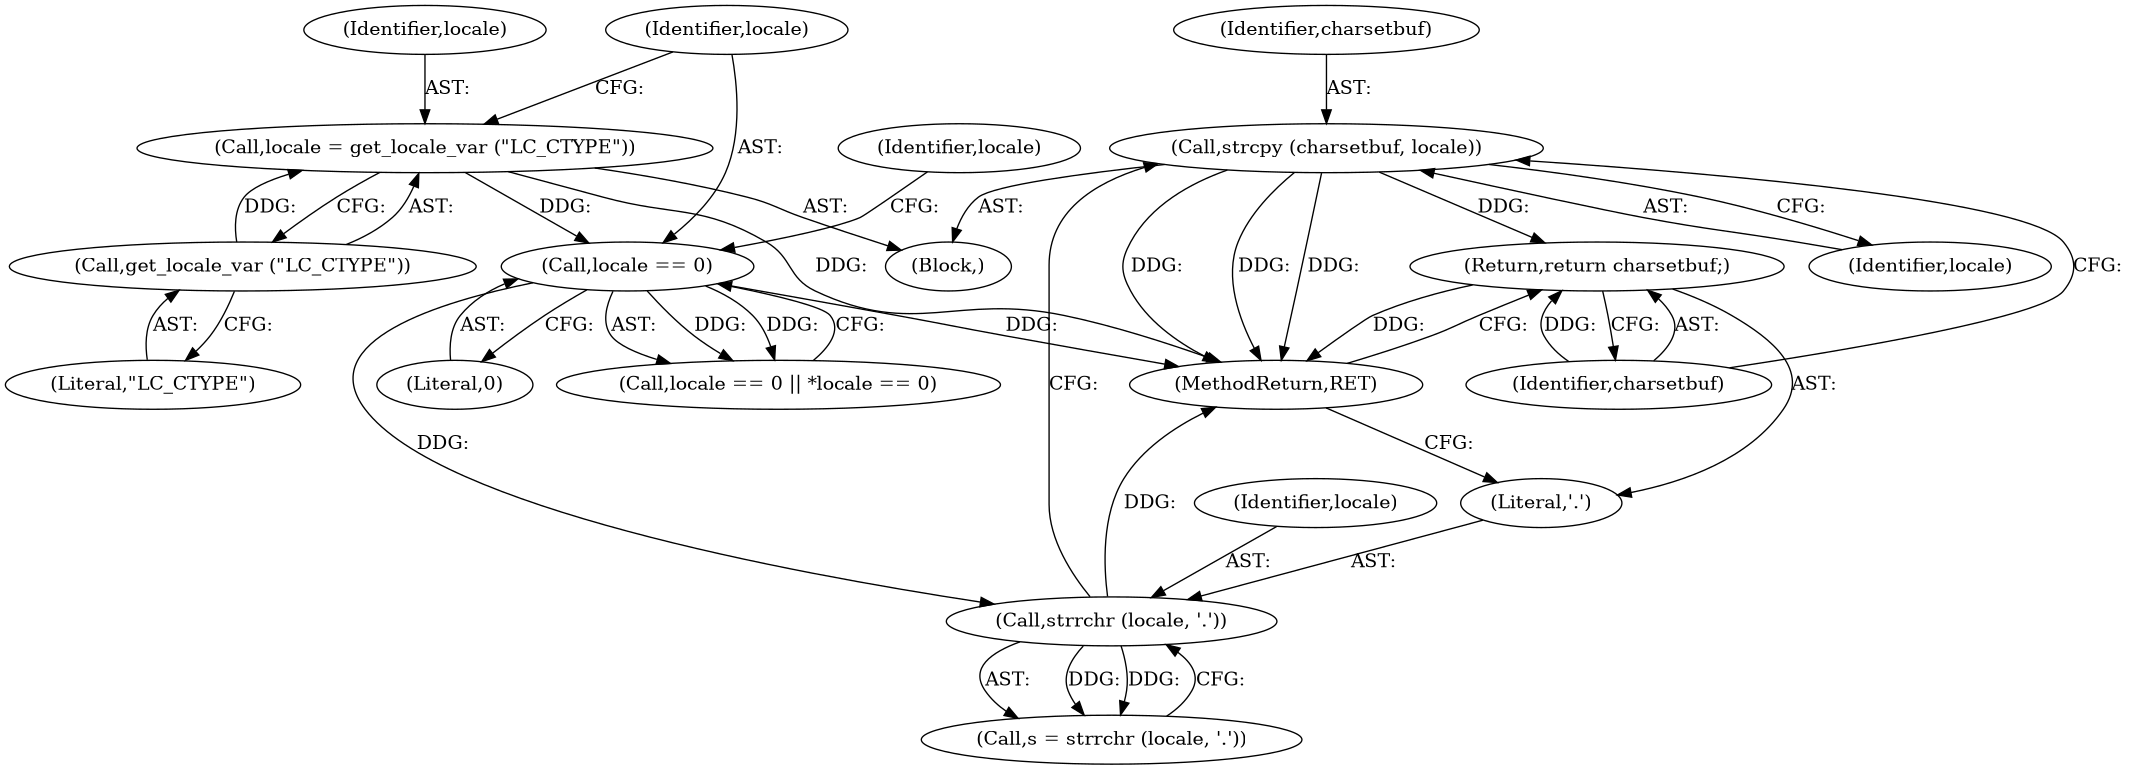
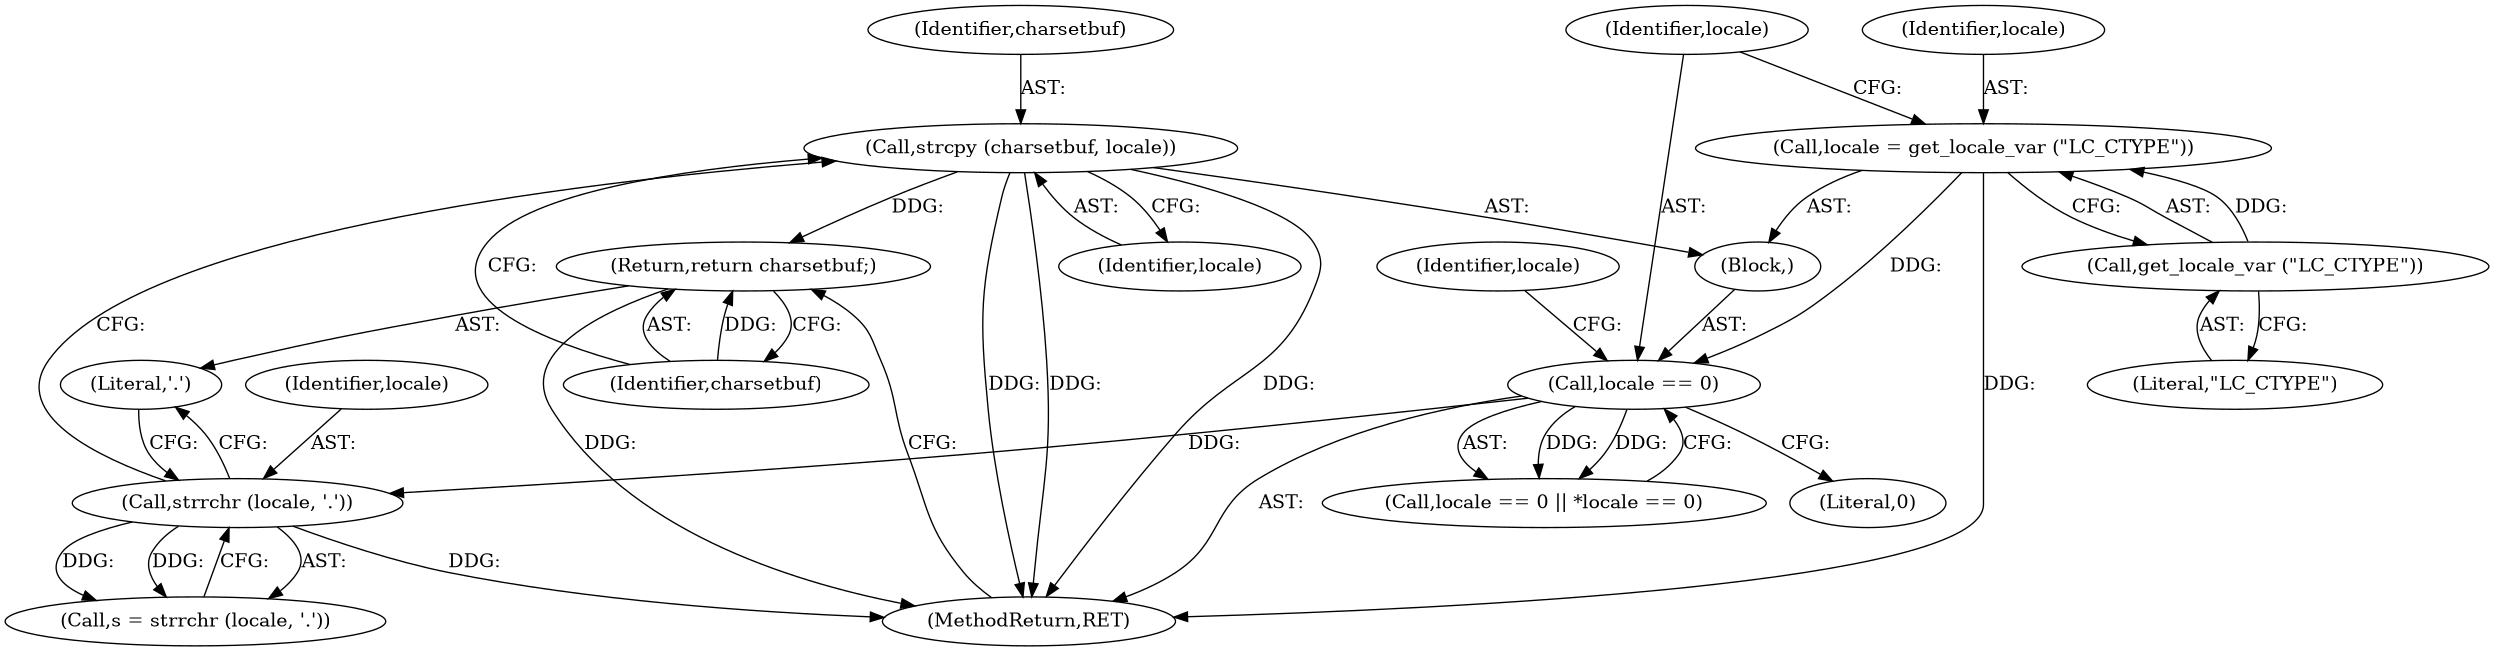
(463, 312) -> (1702, 320)
(1035, 326) -> (1285, 503)
(1405, 442) -> (212, 444)
(1377, 562) -> (177, 444)
